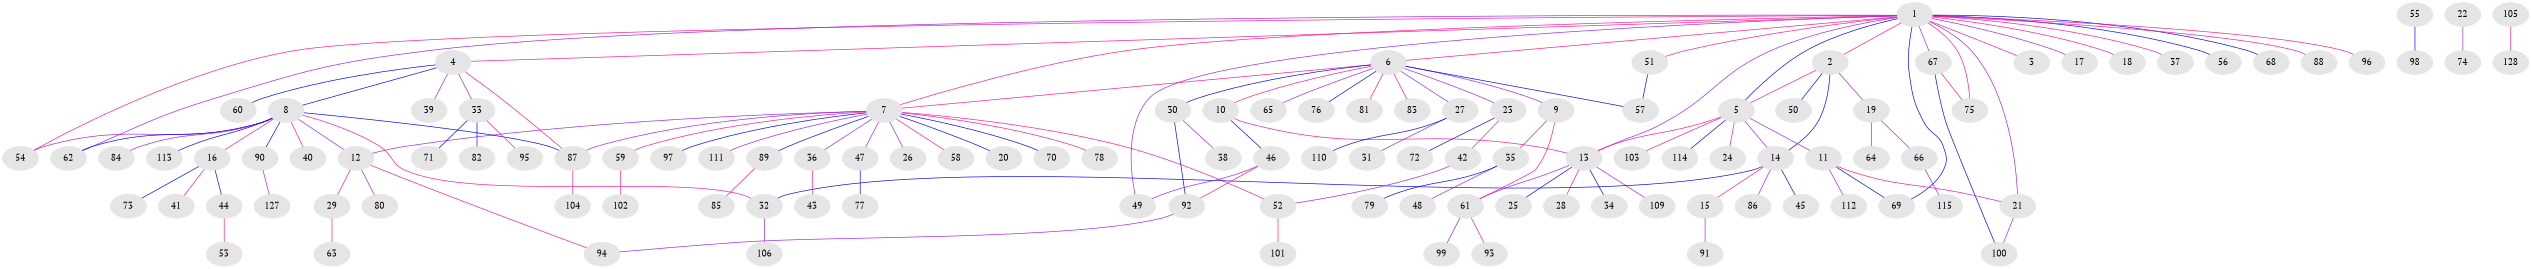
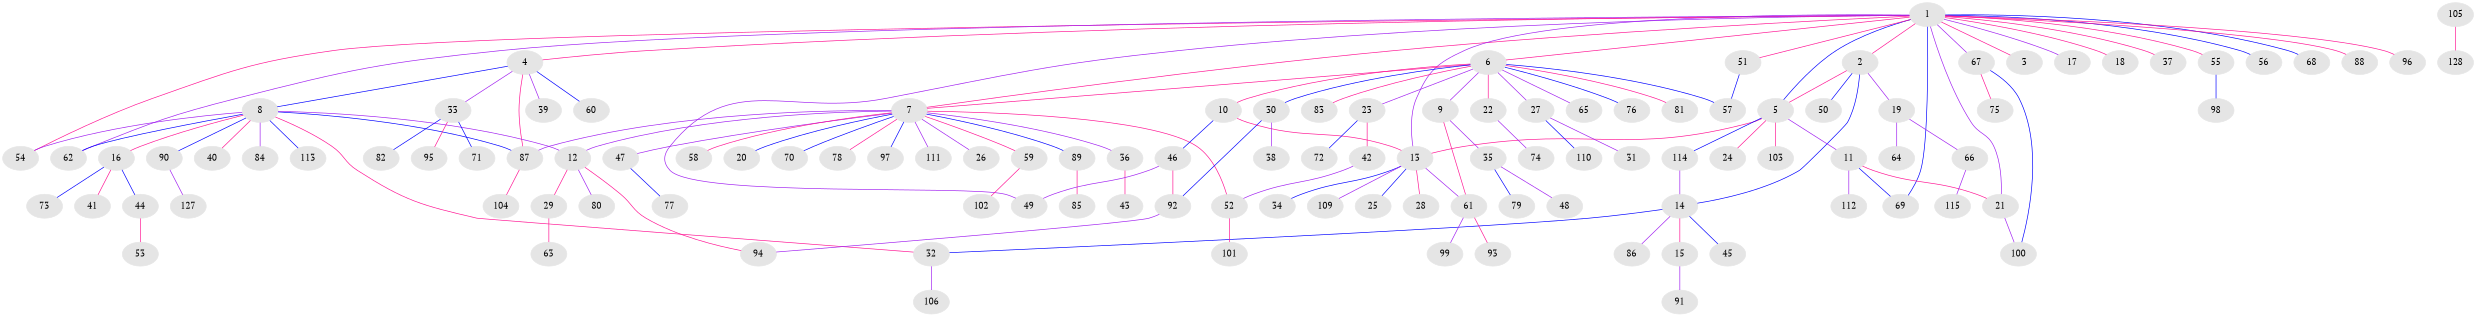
(1959, 55) -> (2075, 27)
none -> (1488, 87)
(1756, 134) -> (1680, 182)
